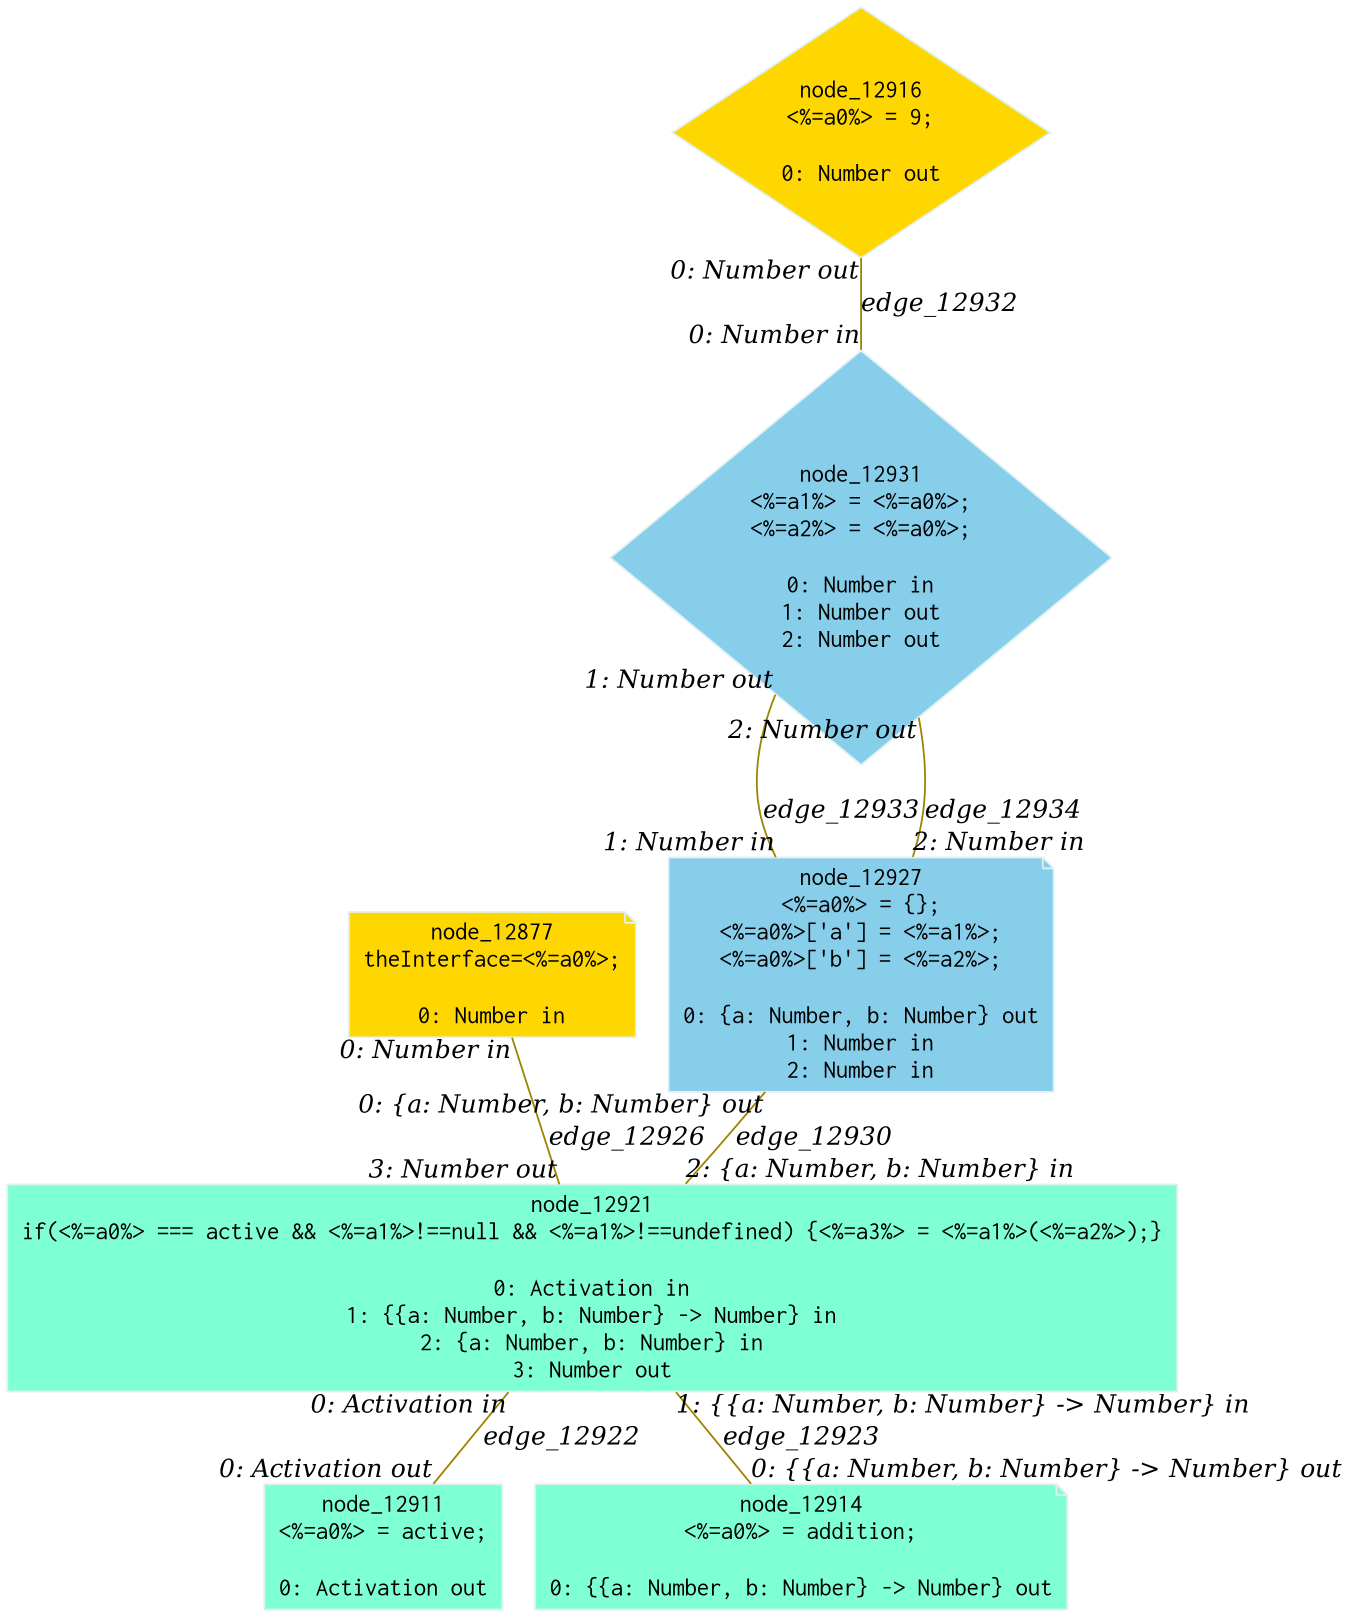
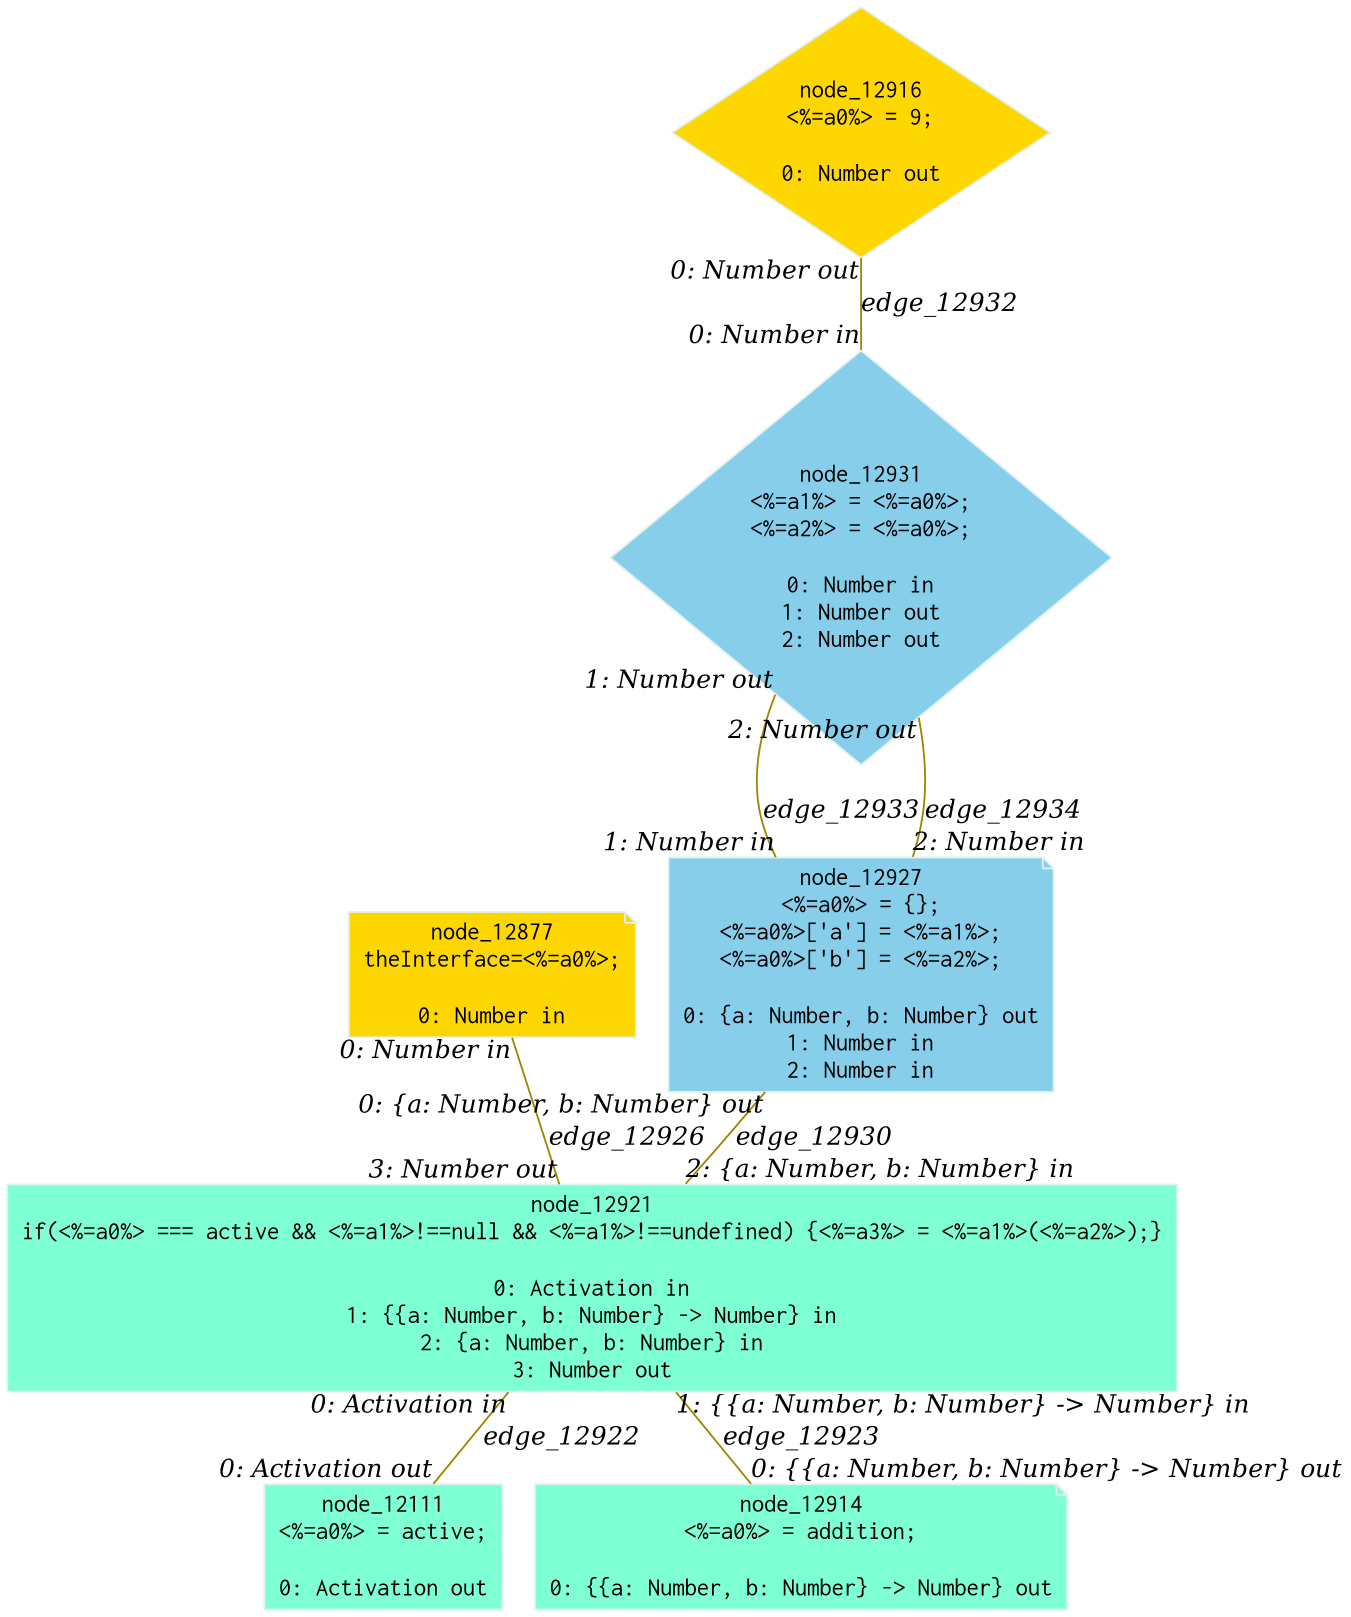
(383, 1547) -> (383, 1547)
